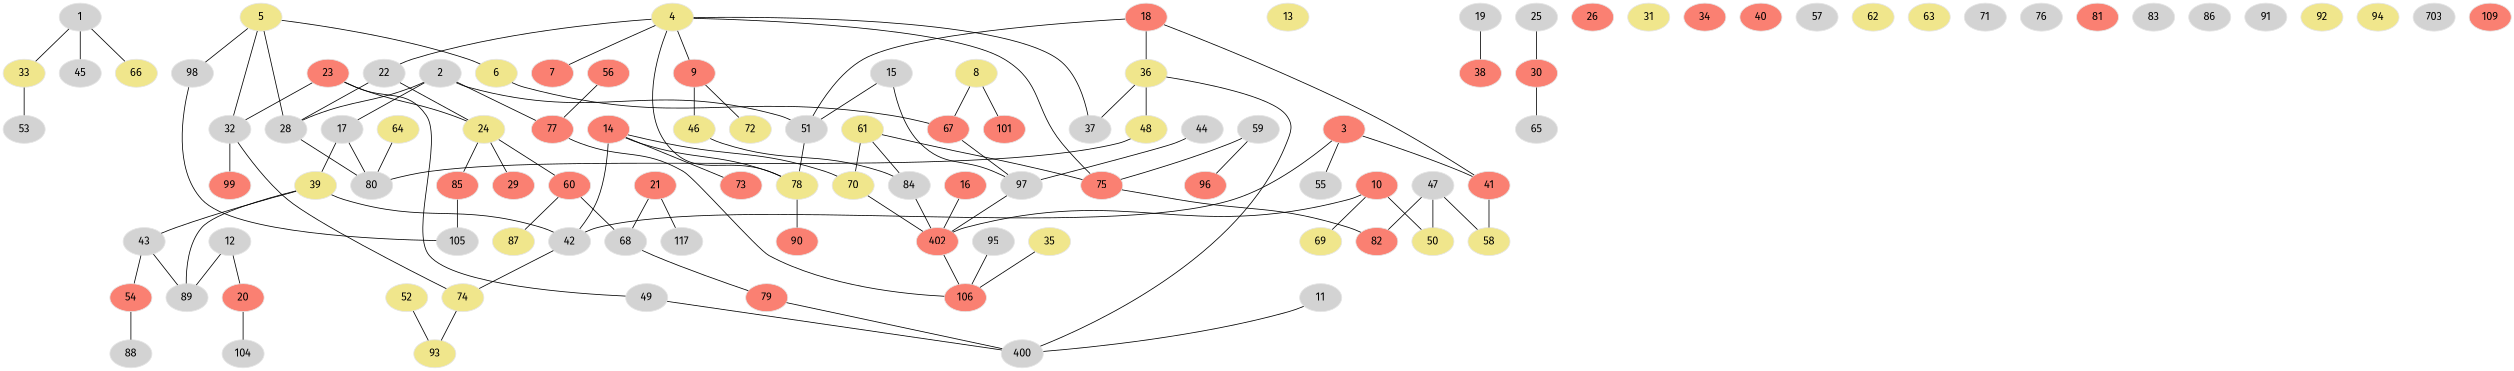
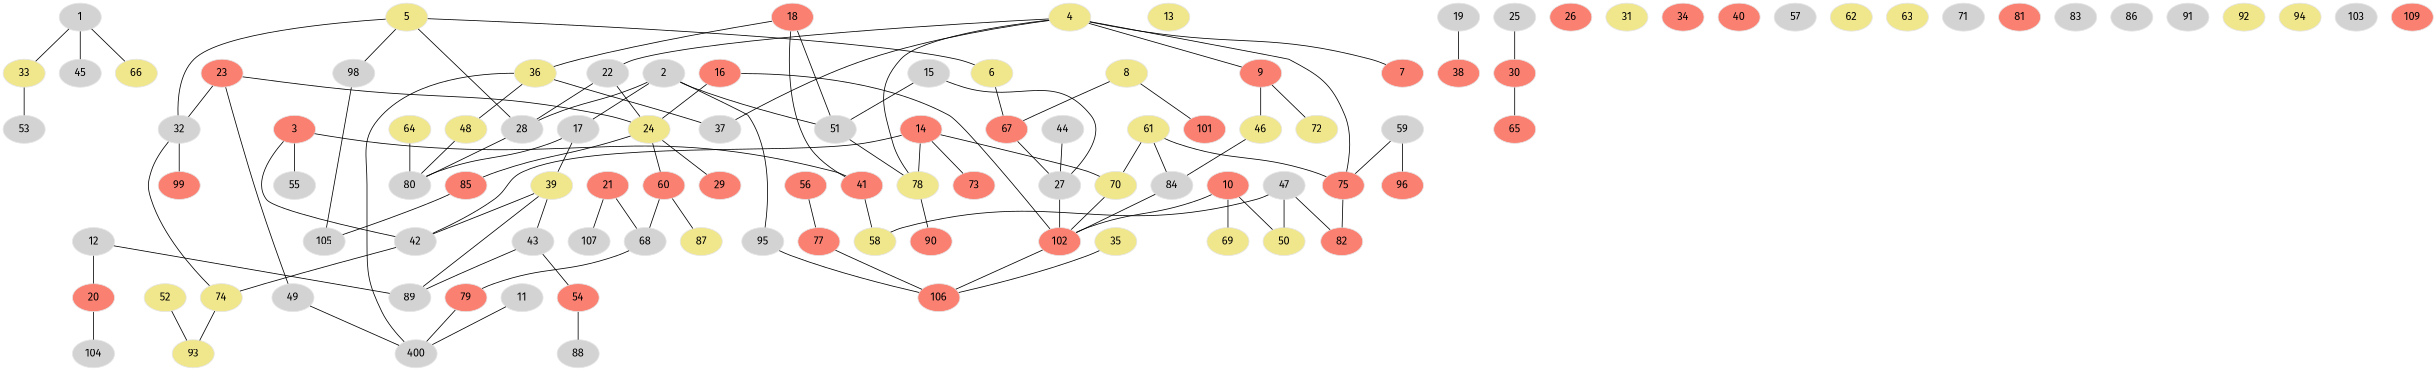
(2041, 17) -> none
(2434, 17) -> (2356, 17)
(496, 101) -> (757, 133)
none -> (684, 101)
(1537, 129) -> (1515, 129)
(1021, 185) -> (1060, 185)
(682, 242) -> (589, 242)
(937, 242) -> (1060, 242)
